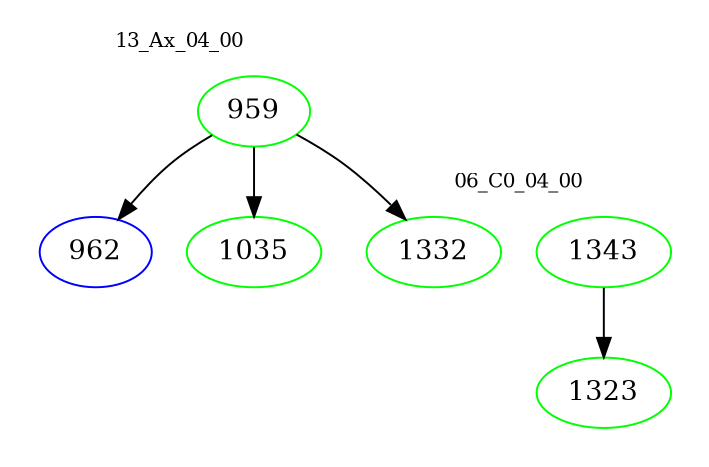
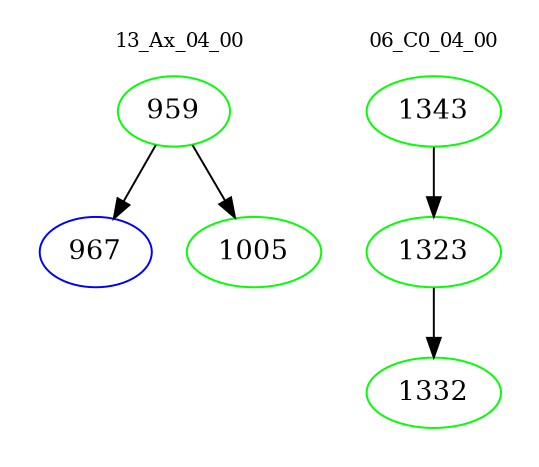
(365, 181) -> (434, 313)
(96, 252) -> (96, 252)
(254, 252) -> (254, 252)
